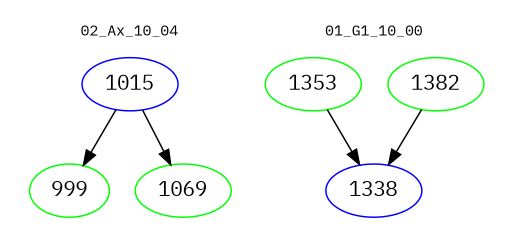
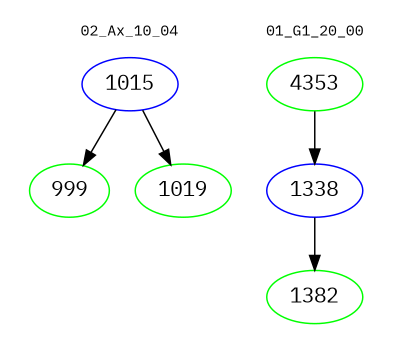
(375, 32) -> (316, 32)
(313, 84) -> (315, 84)
(409, 131) -> (315, 237)
(183, 191) -> (183, 191)
